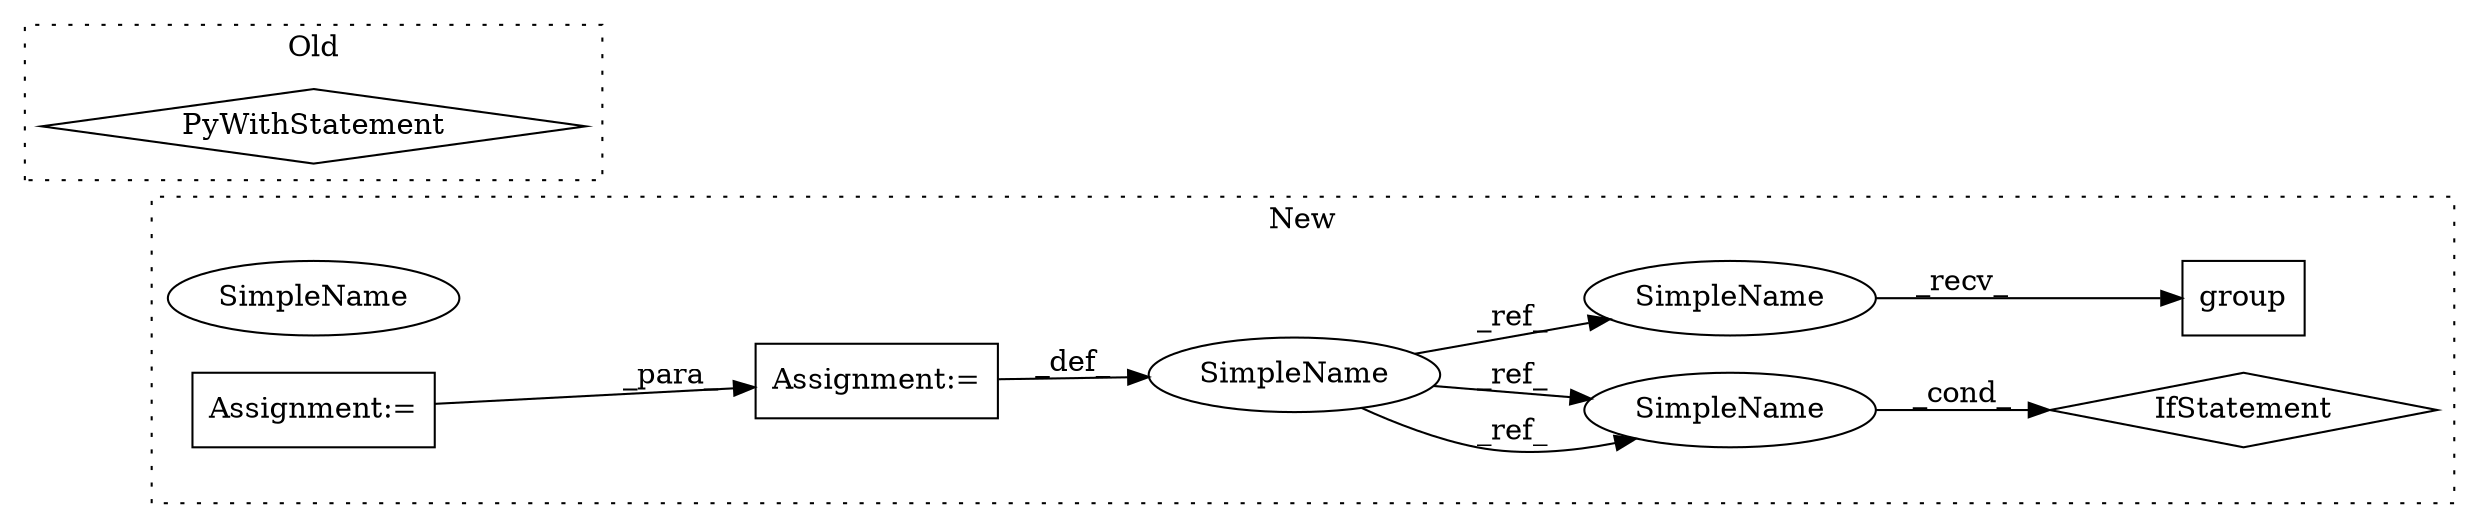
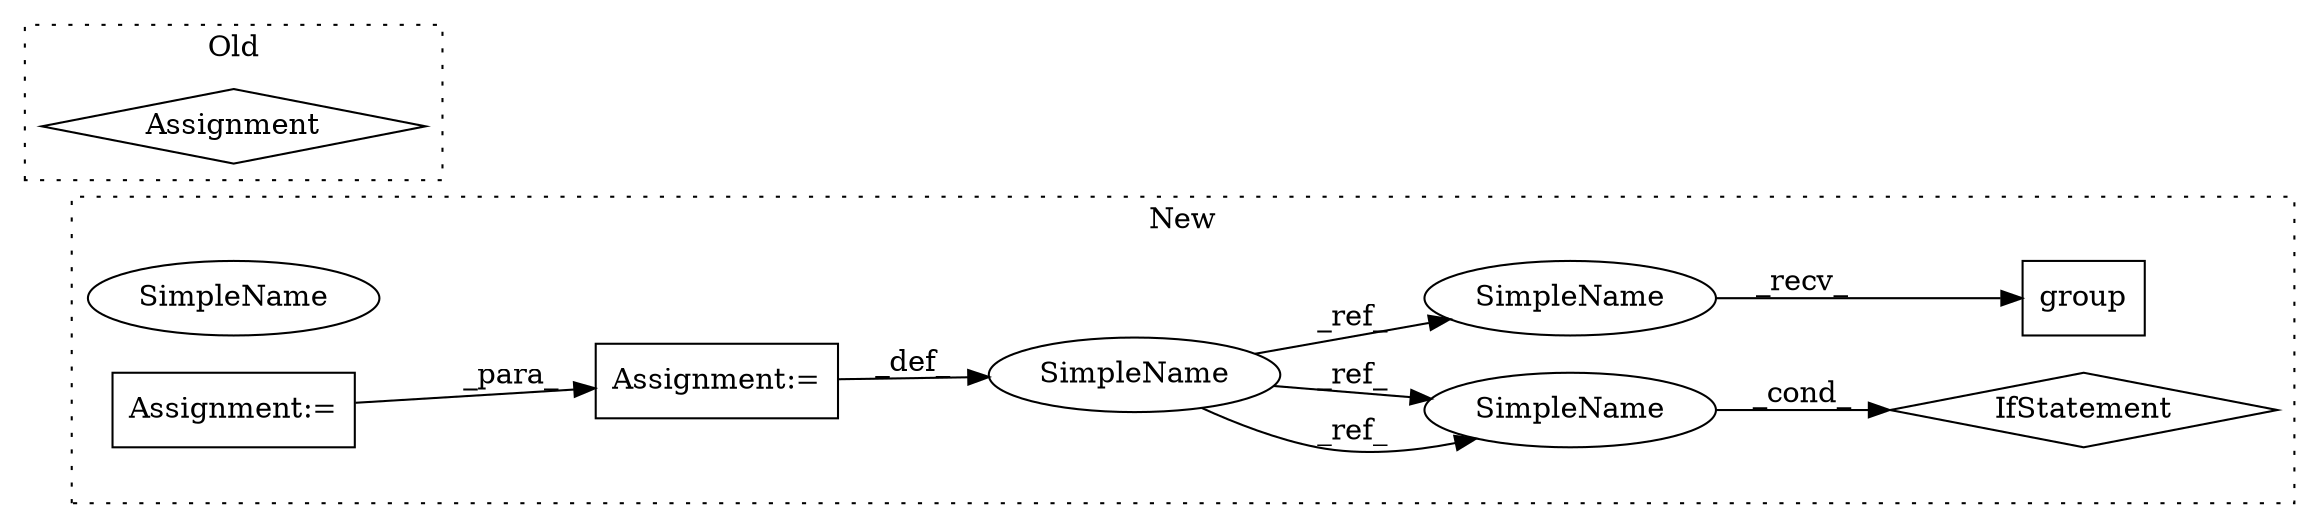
(314, 126) -> (234, 126)
